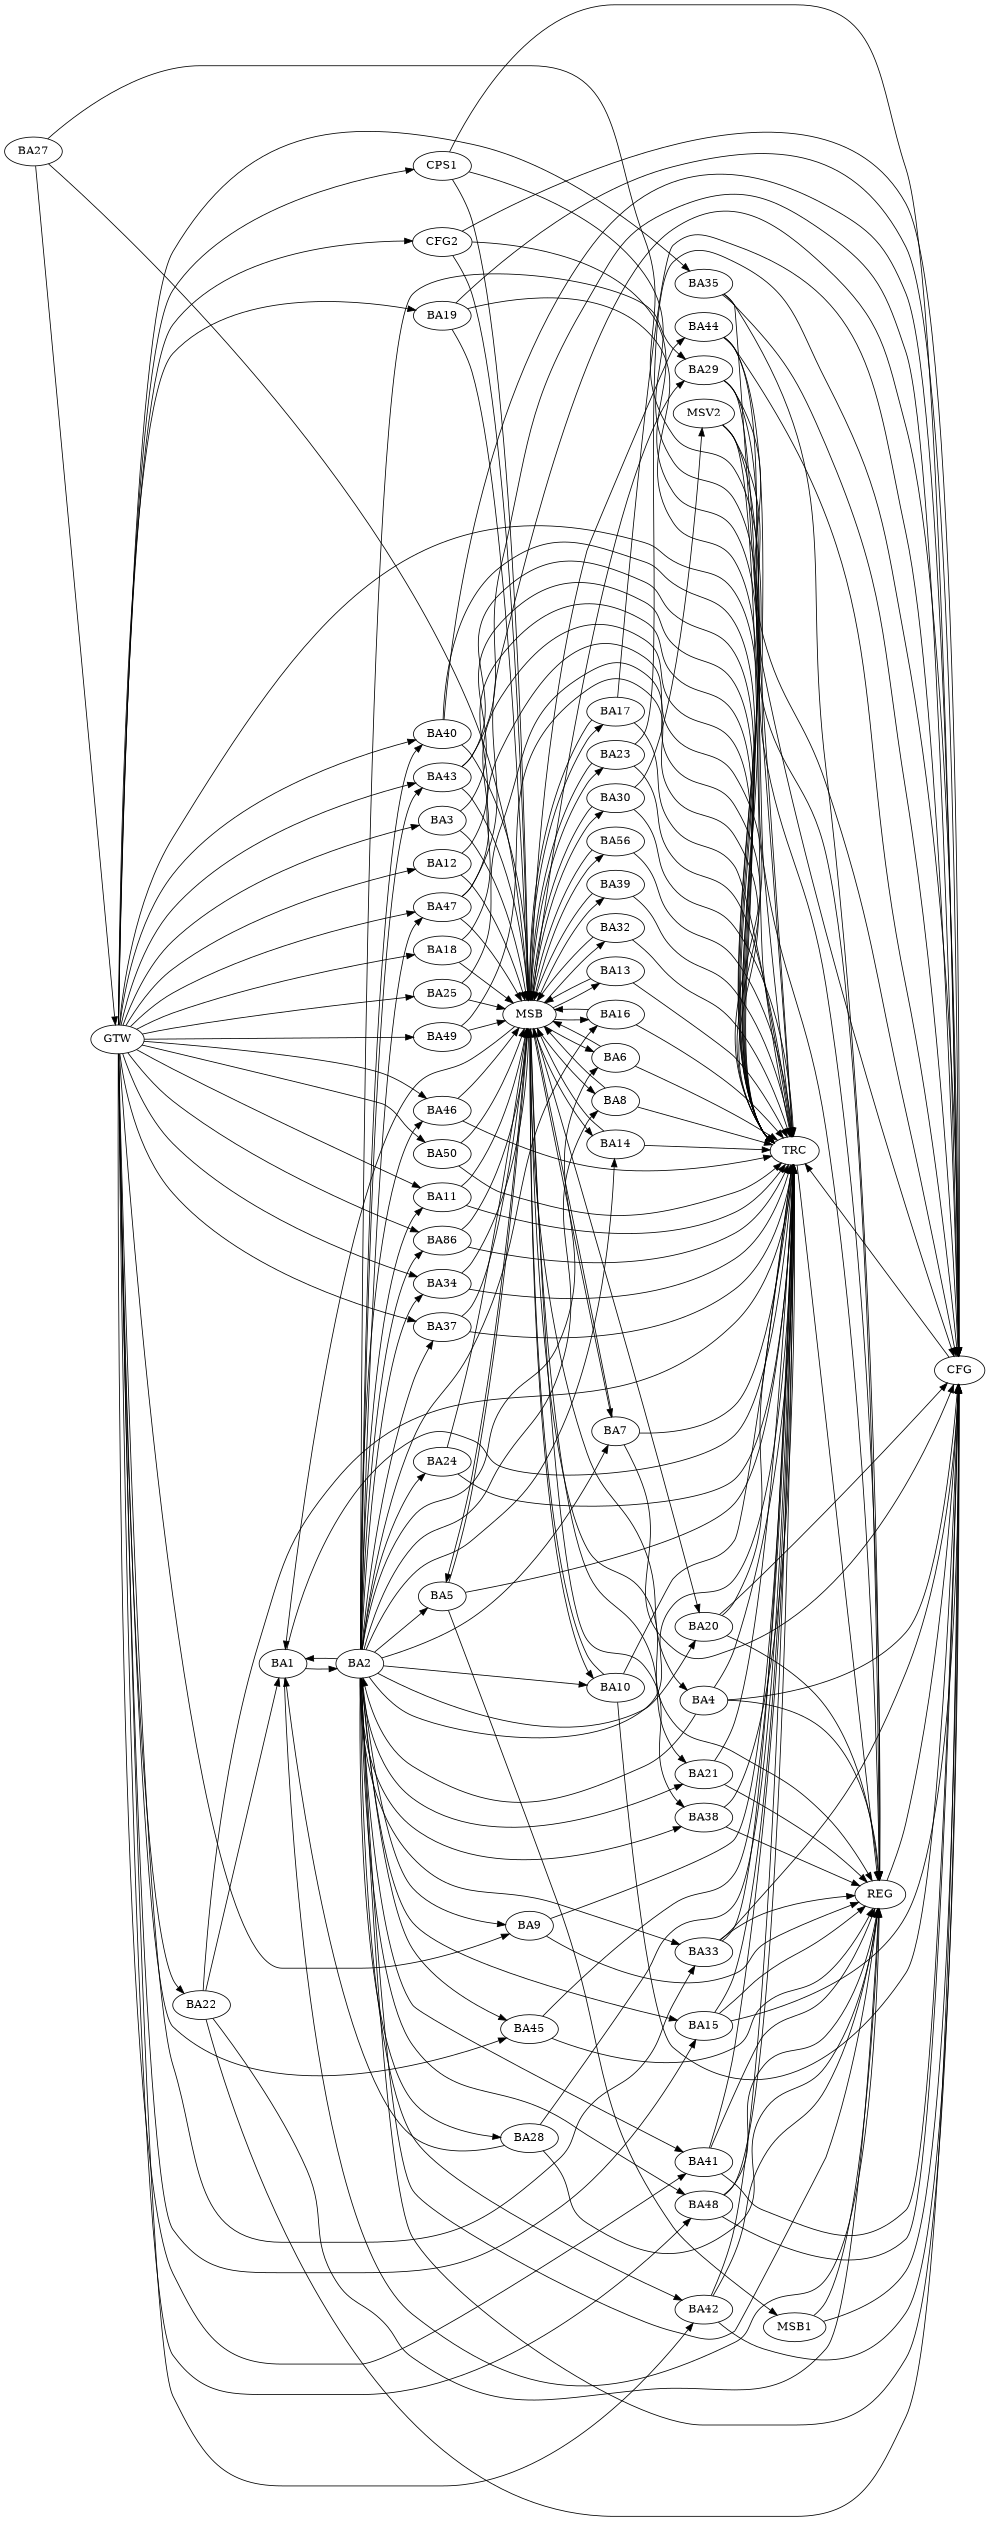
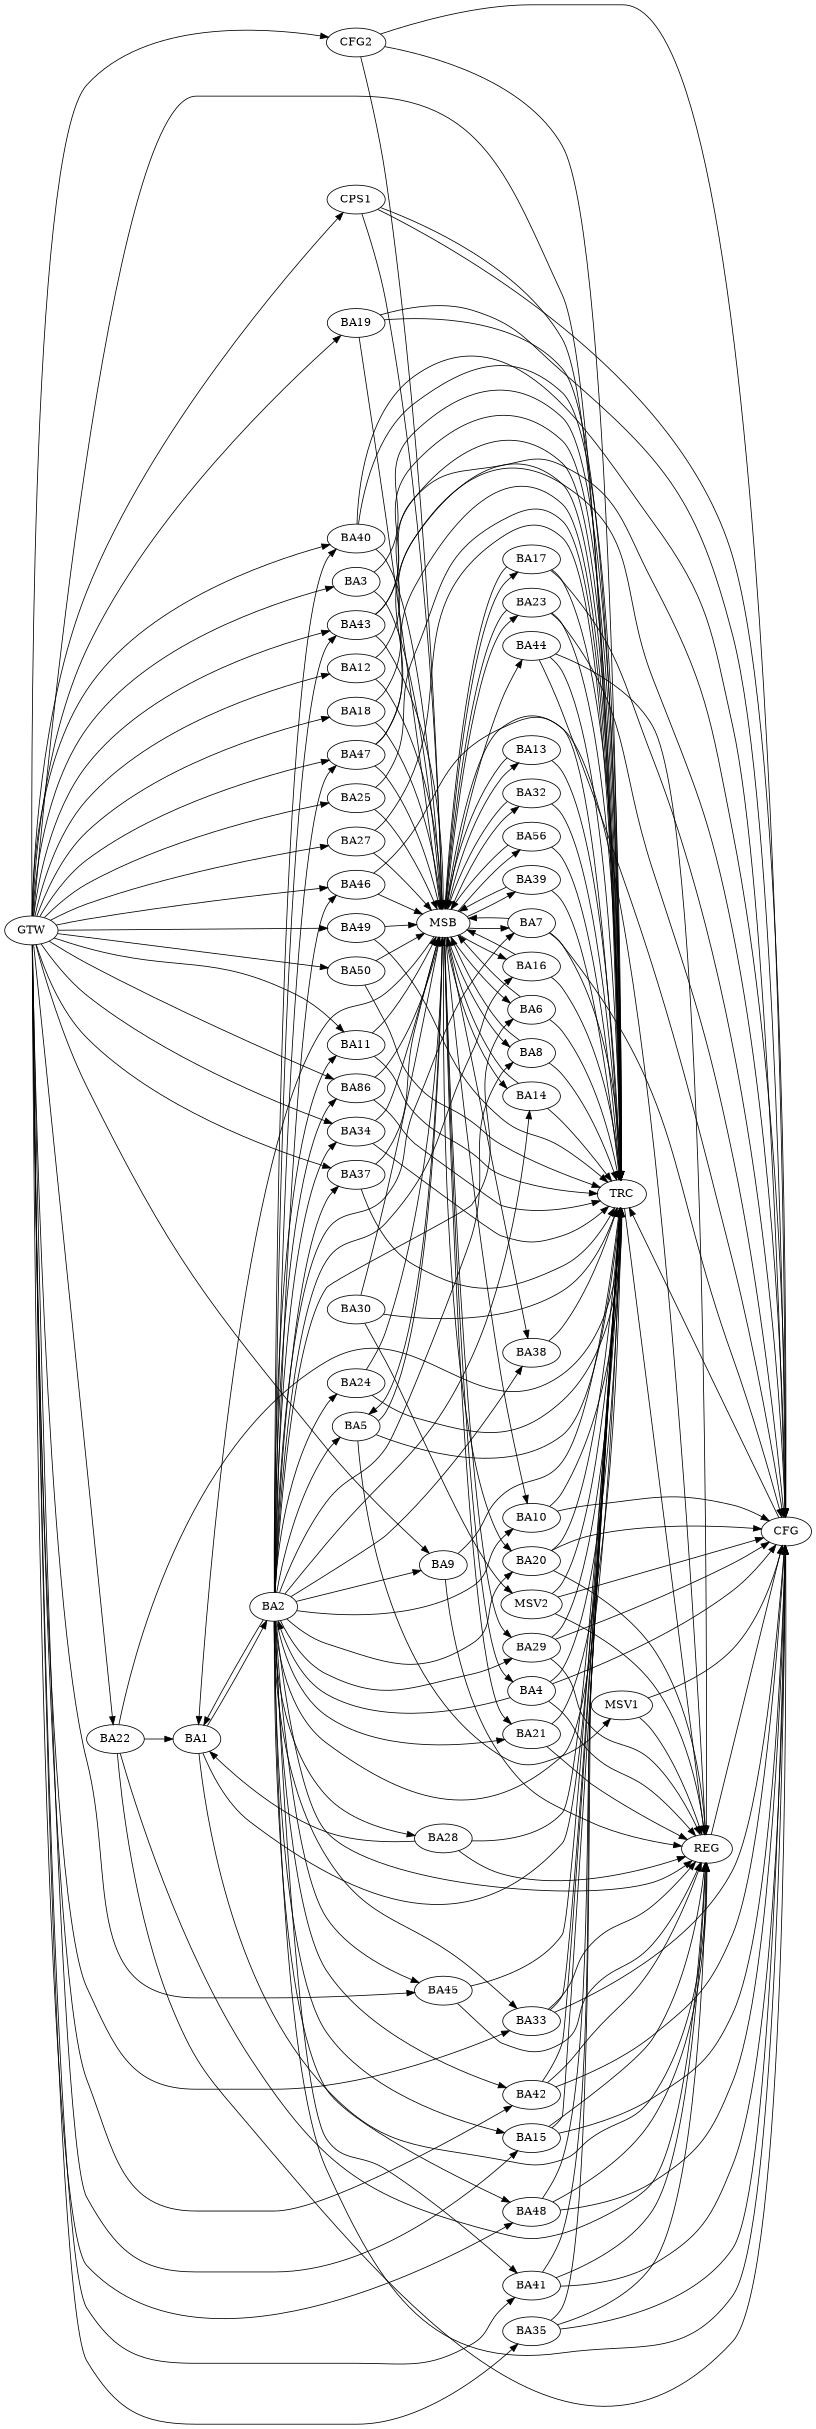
(75, 591) -> (183, 876)
(558, 885) -> none
(539, 1362) -> none
(789, 1855) -> none
(795, 2327) -> (622, 1705)
